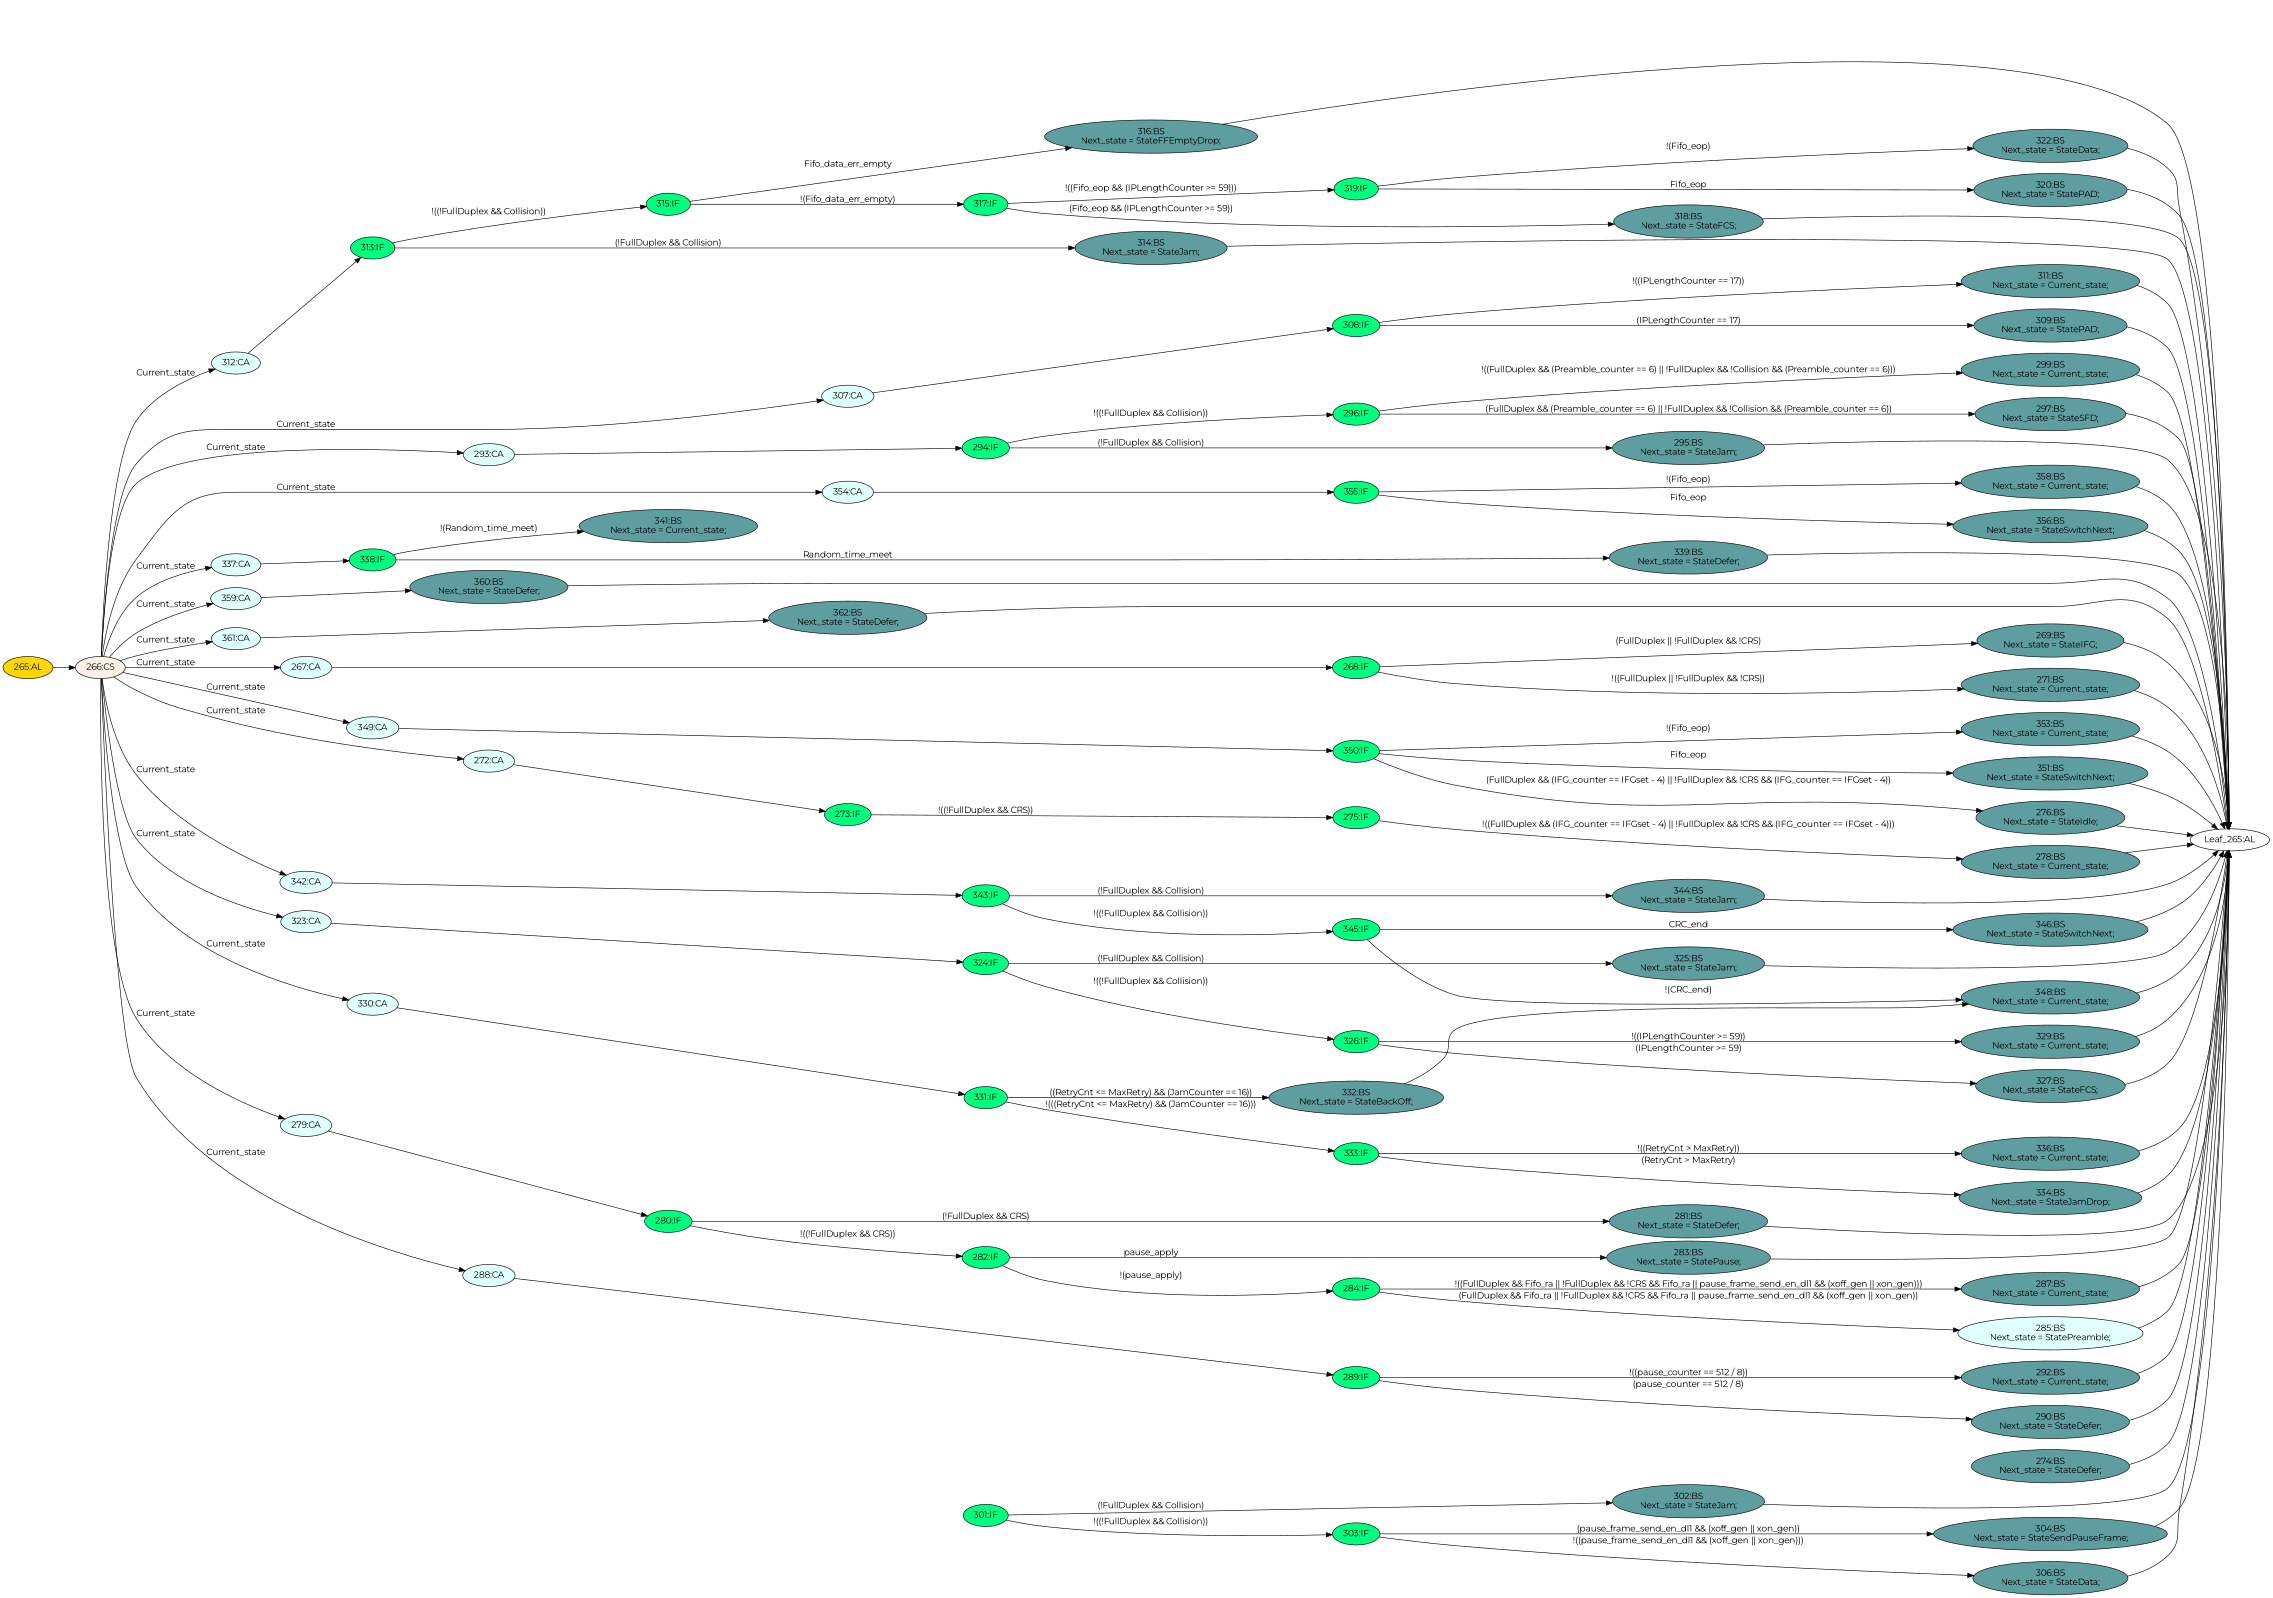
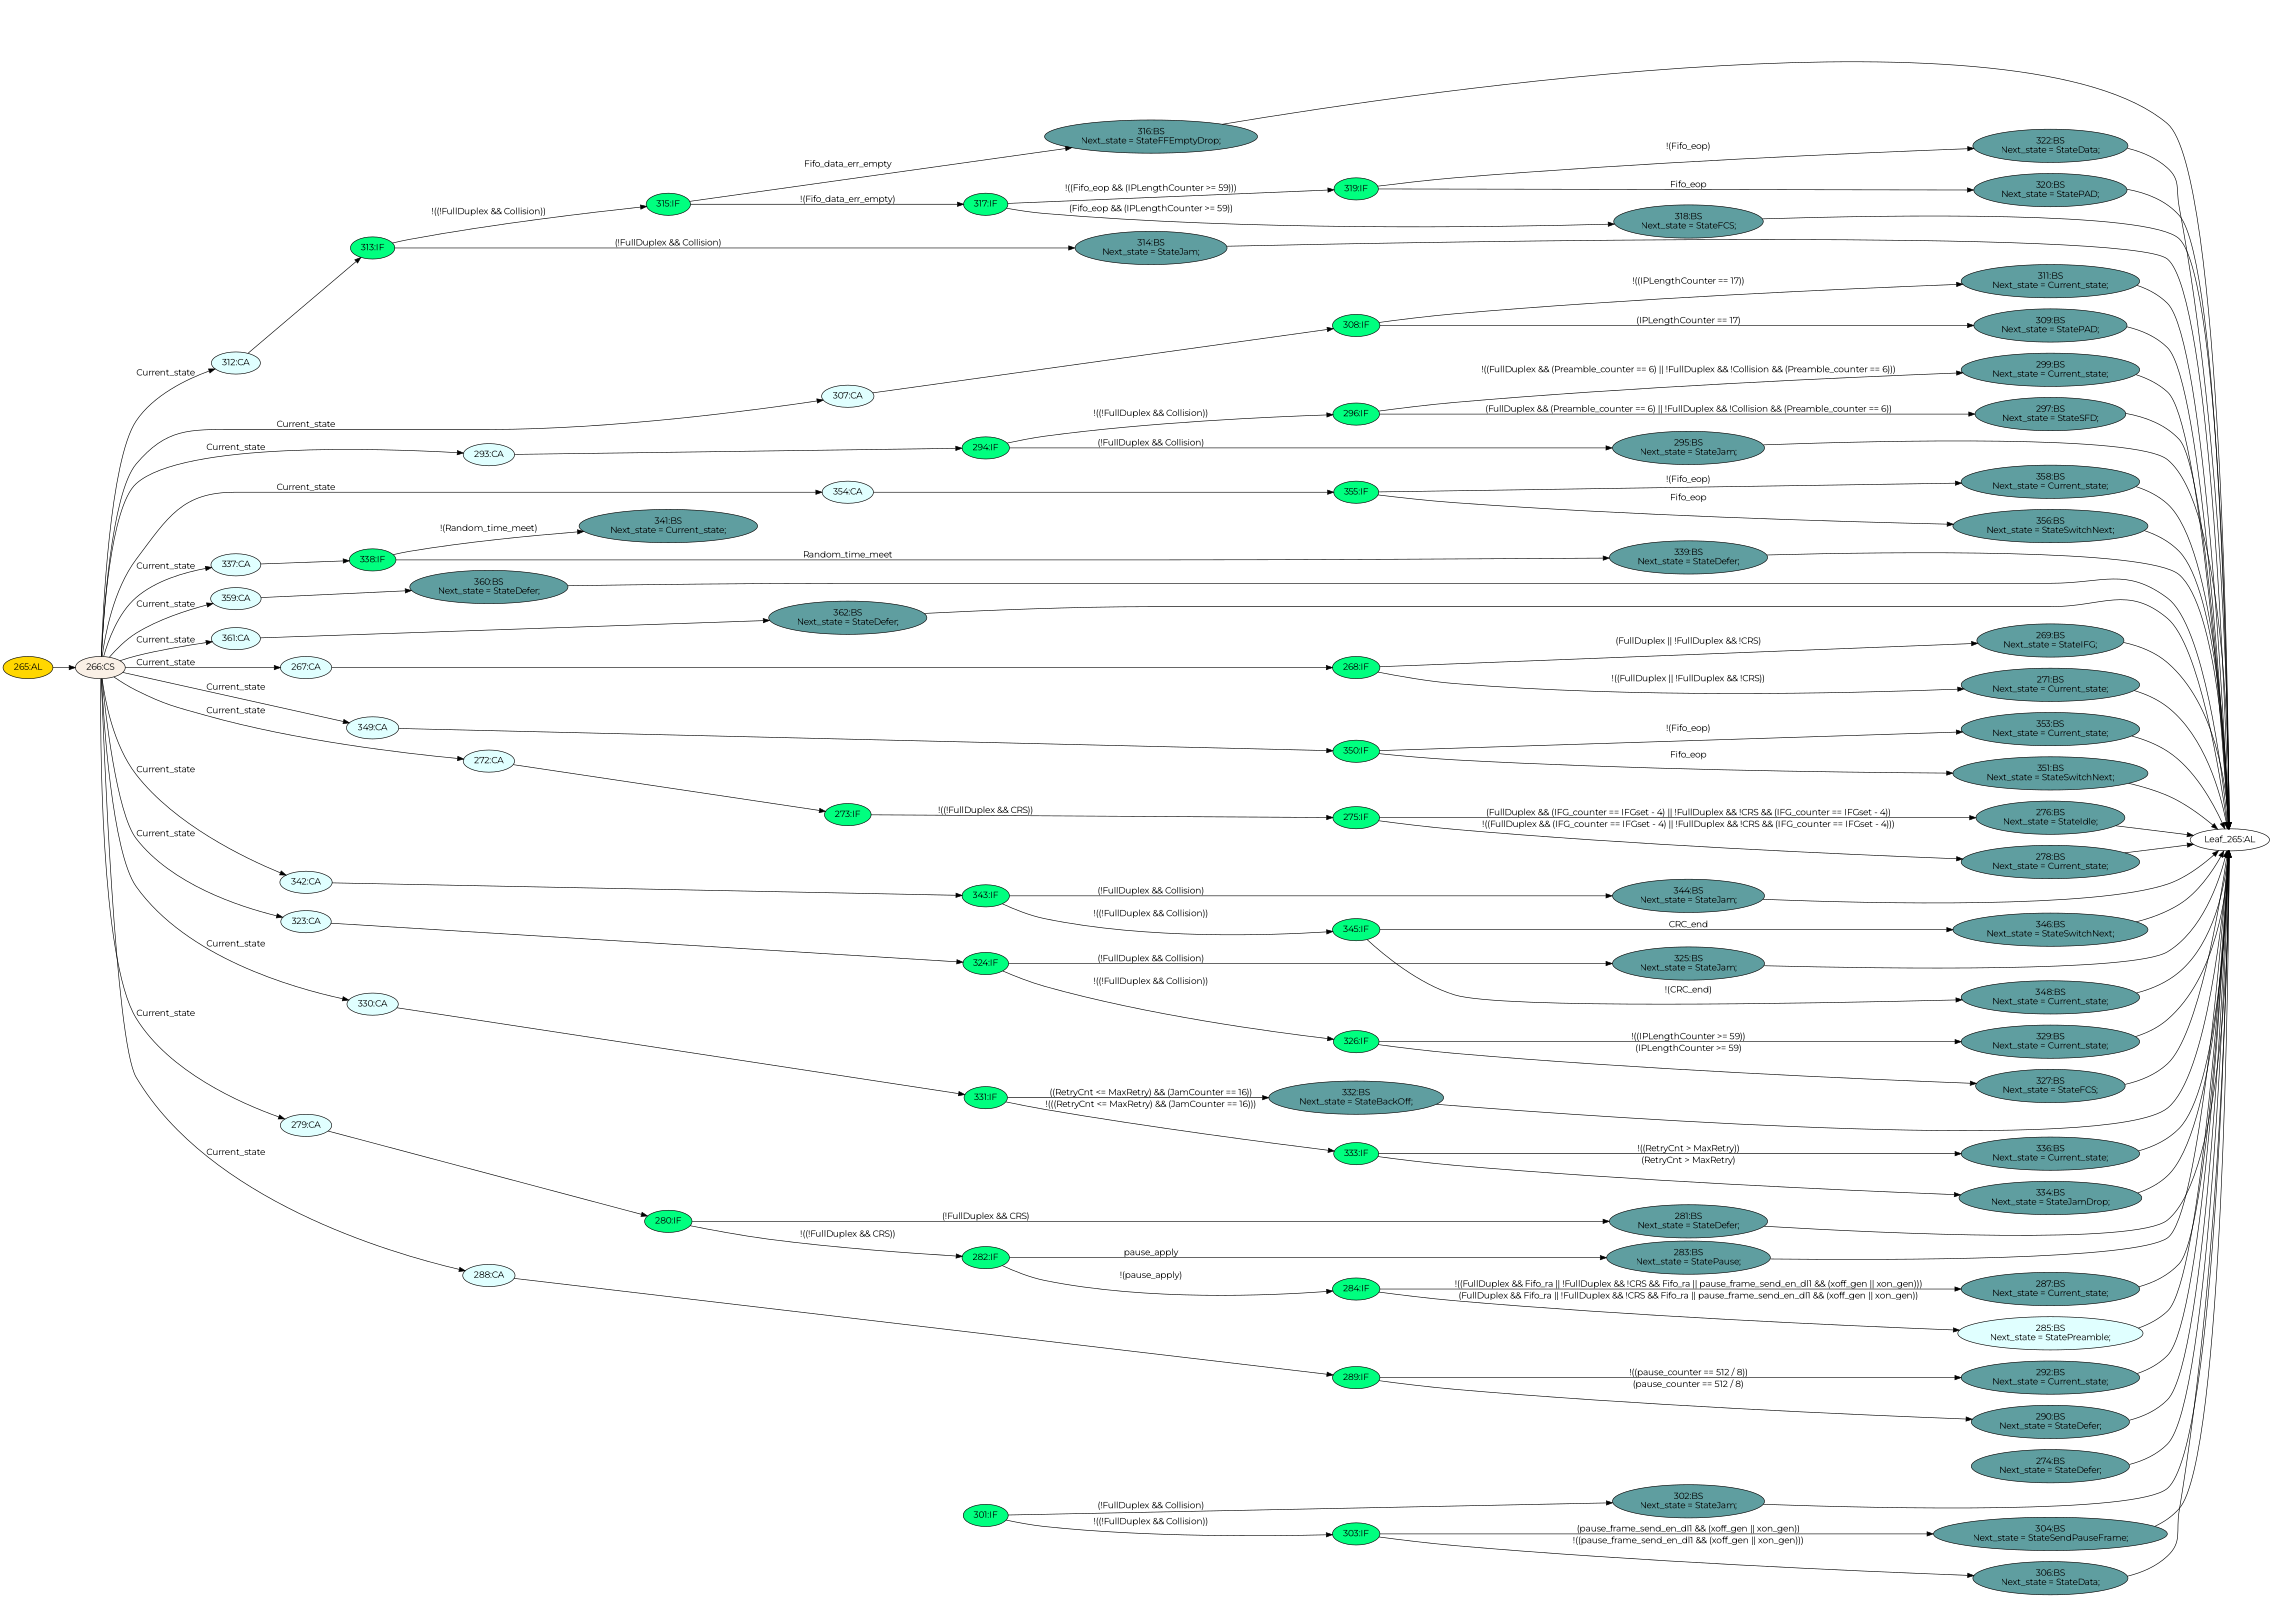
(1672, 805) -> (1675, 818)
(1668, 1009) -> (1934, 1130)
